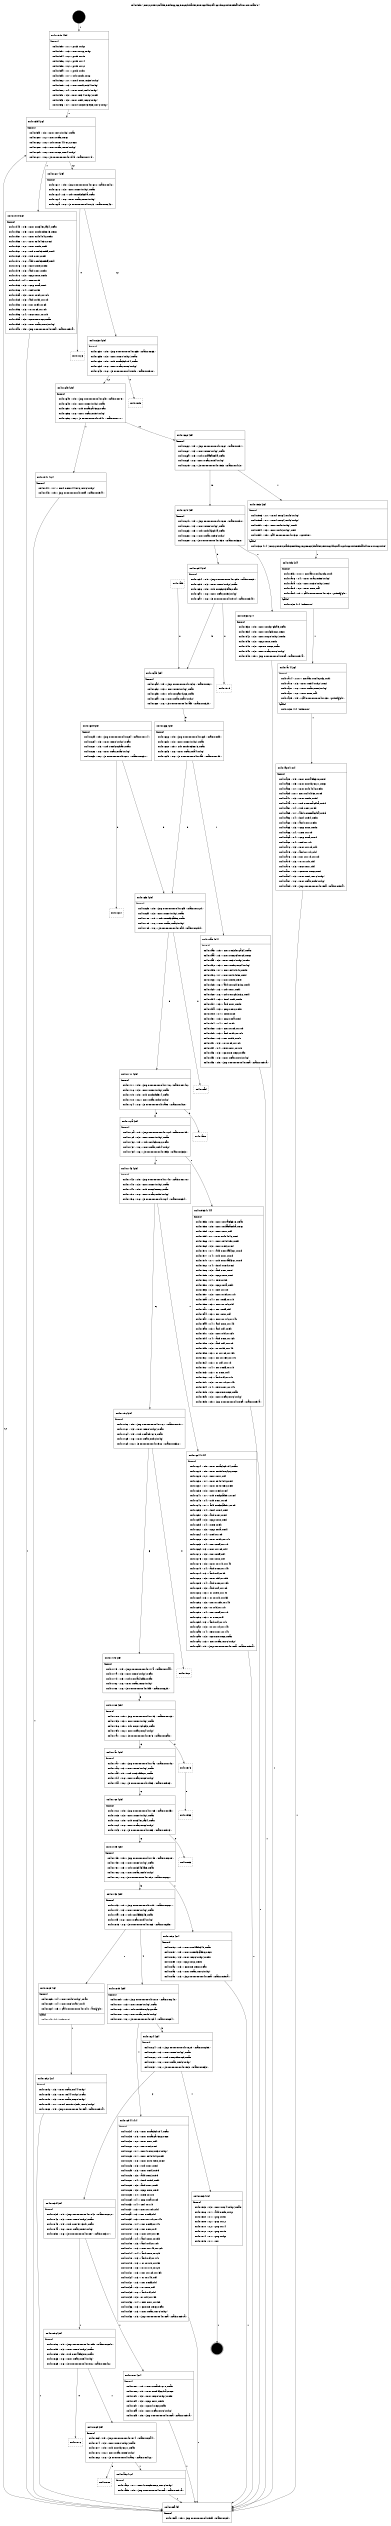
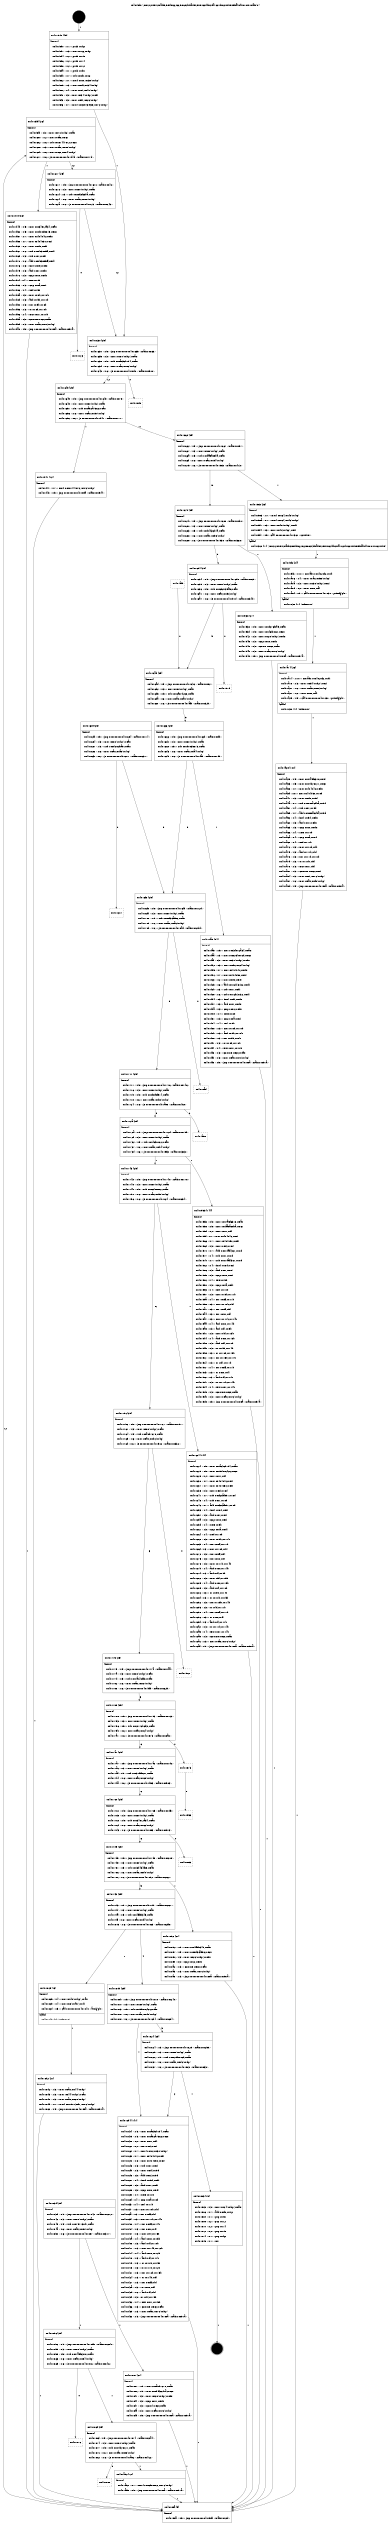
(68, 113) -> (124, 220)
(110, 2129) -> (171, 2093)
